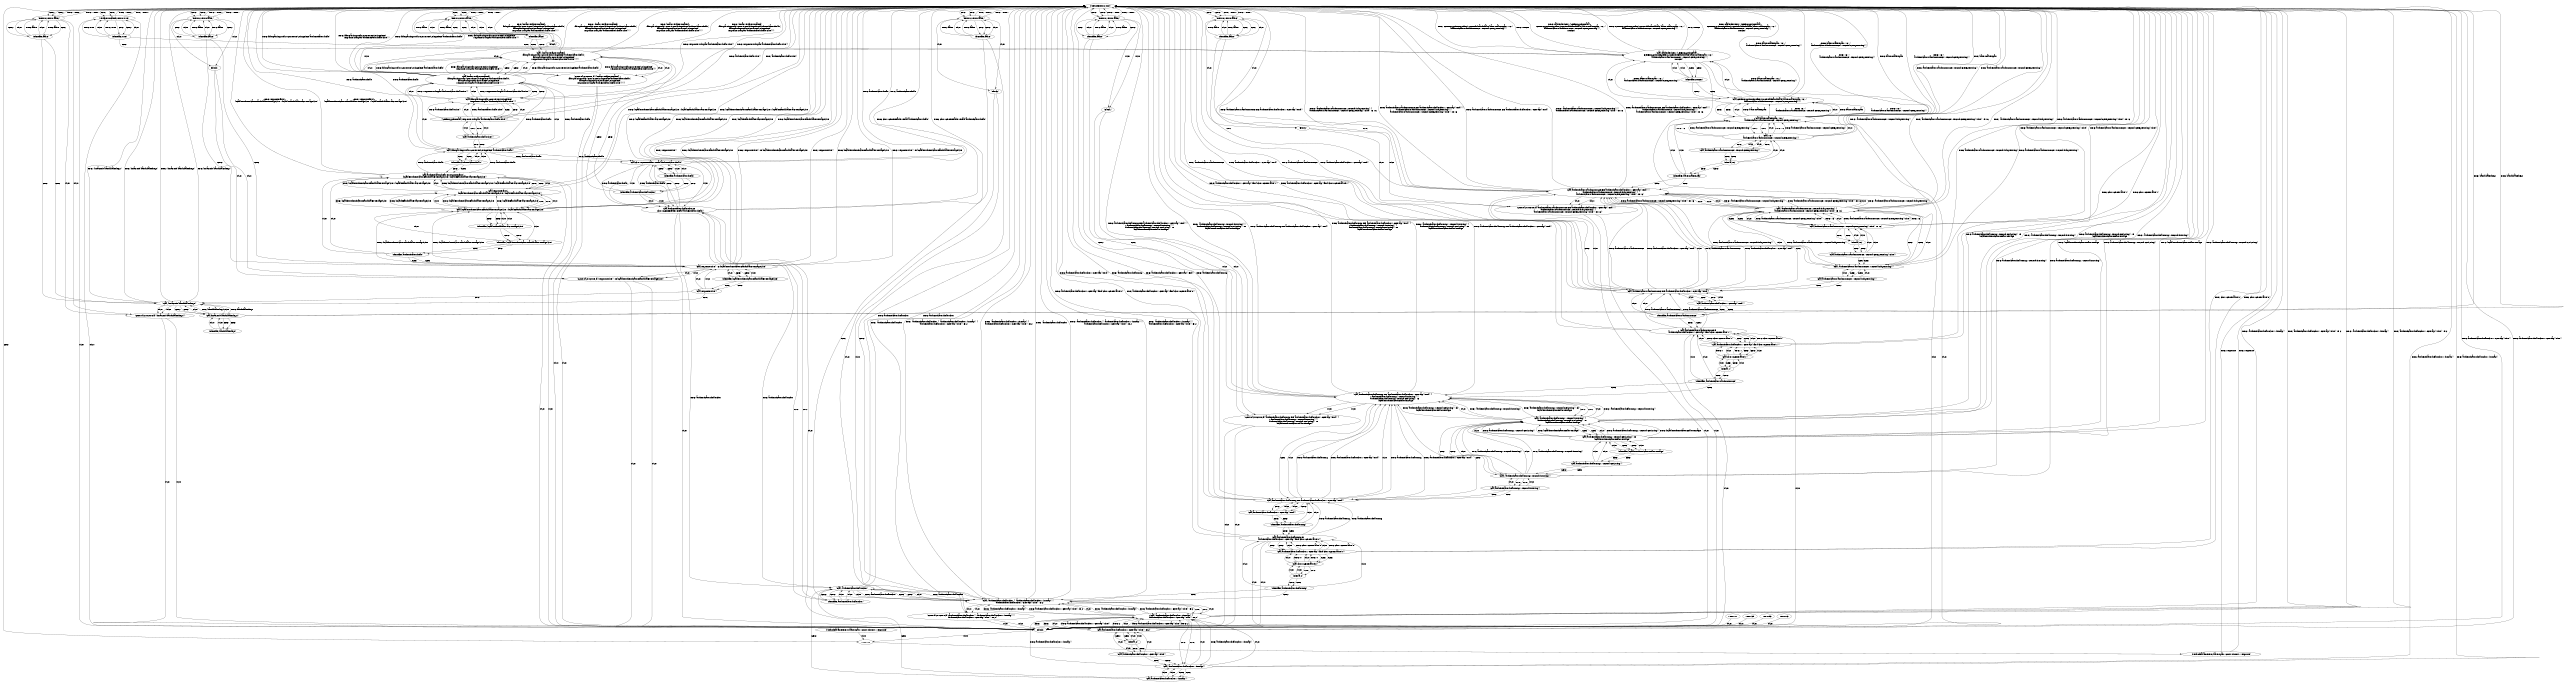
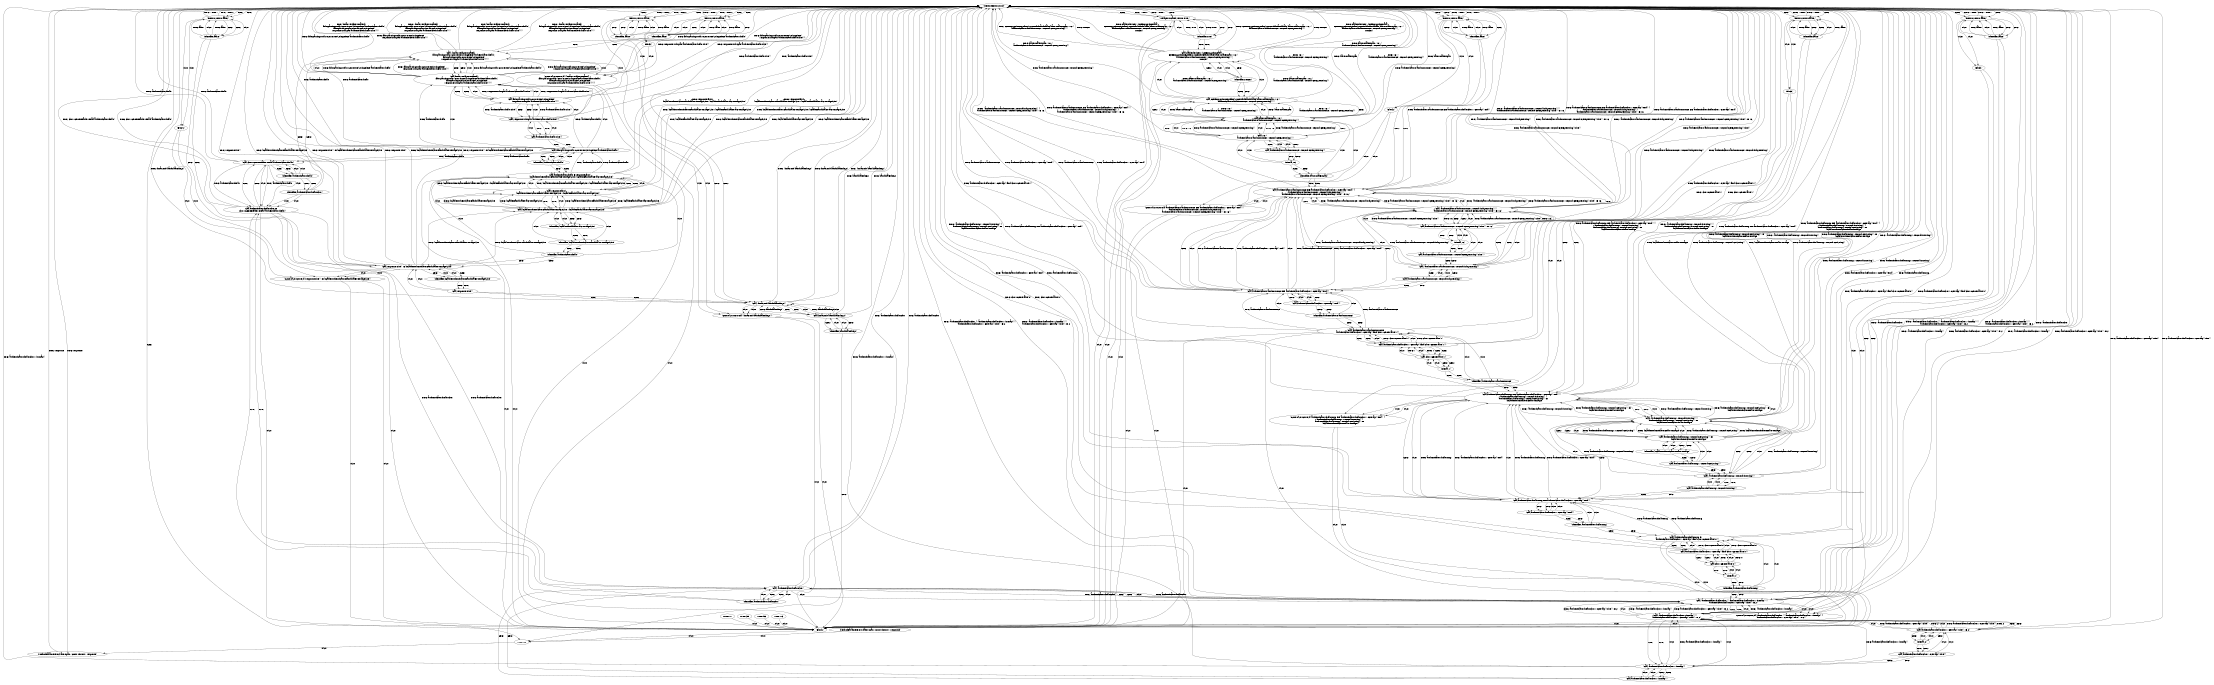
(475, 119) -> (534, 119)
none -> (817, 605)
